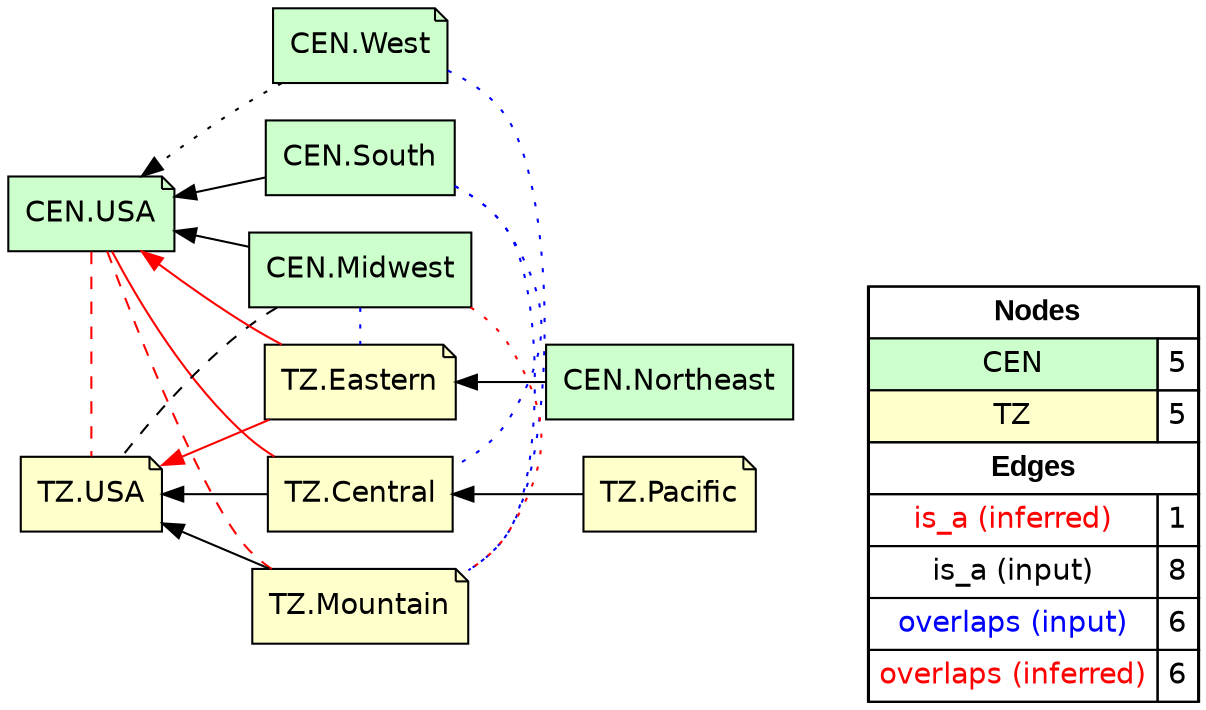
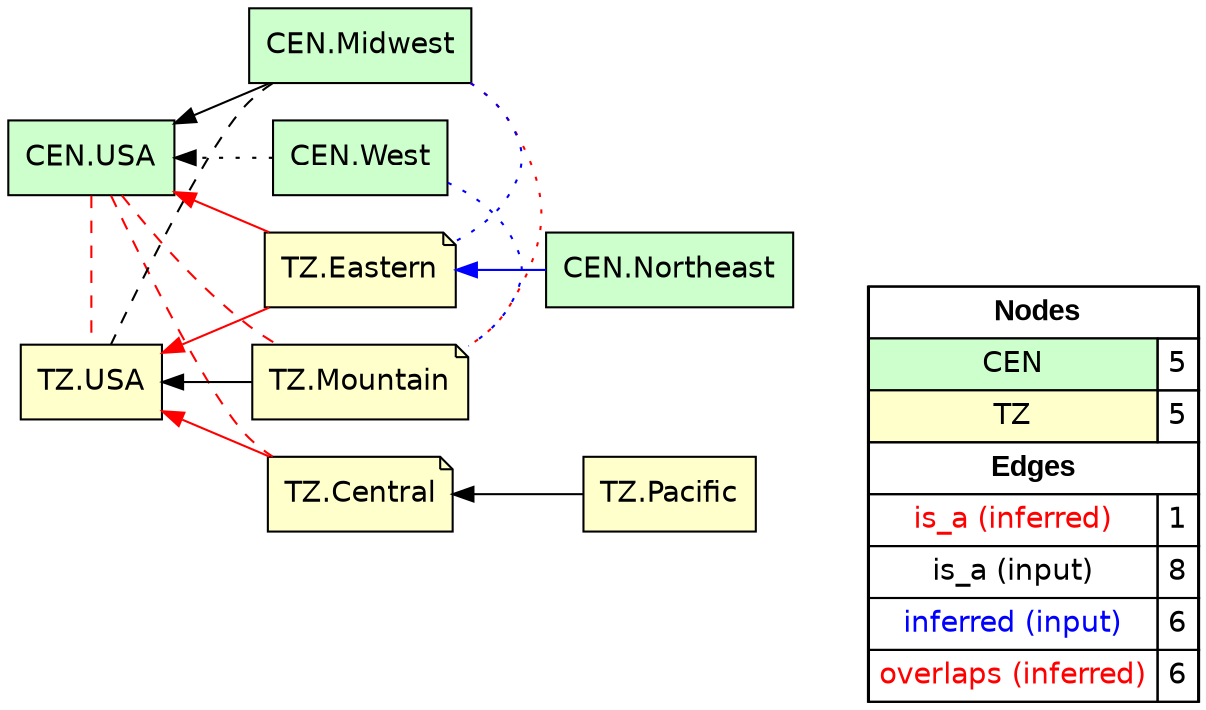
(360, 46) -> (360, 158)
(360, 158) -> none
(91, 214) -> (91, 158)
(182, 363) -> (177, 327)
(512, 382) -> (508, 270)
(91, 494) -> (91, 382)
(228, 494) -> (226, 438)
(360, 494) -> (360, 494)
(670, 494) -> (670, 494)
(1013, 623) -> (1013, 623)
